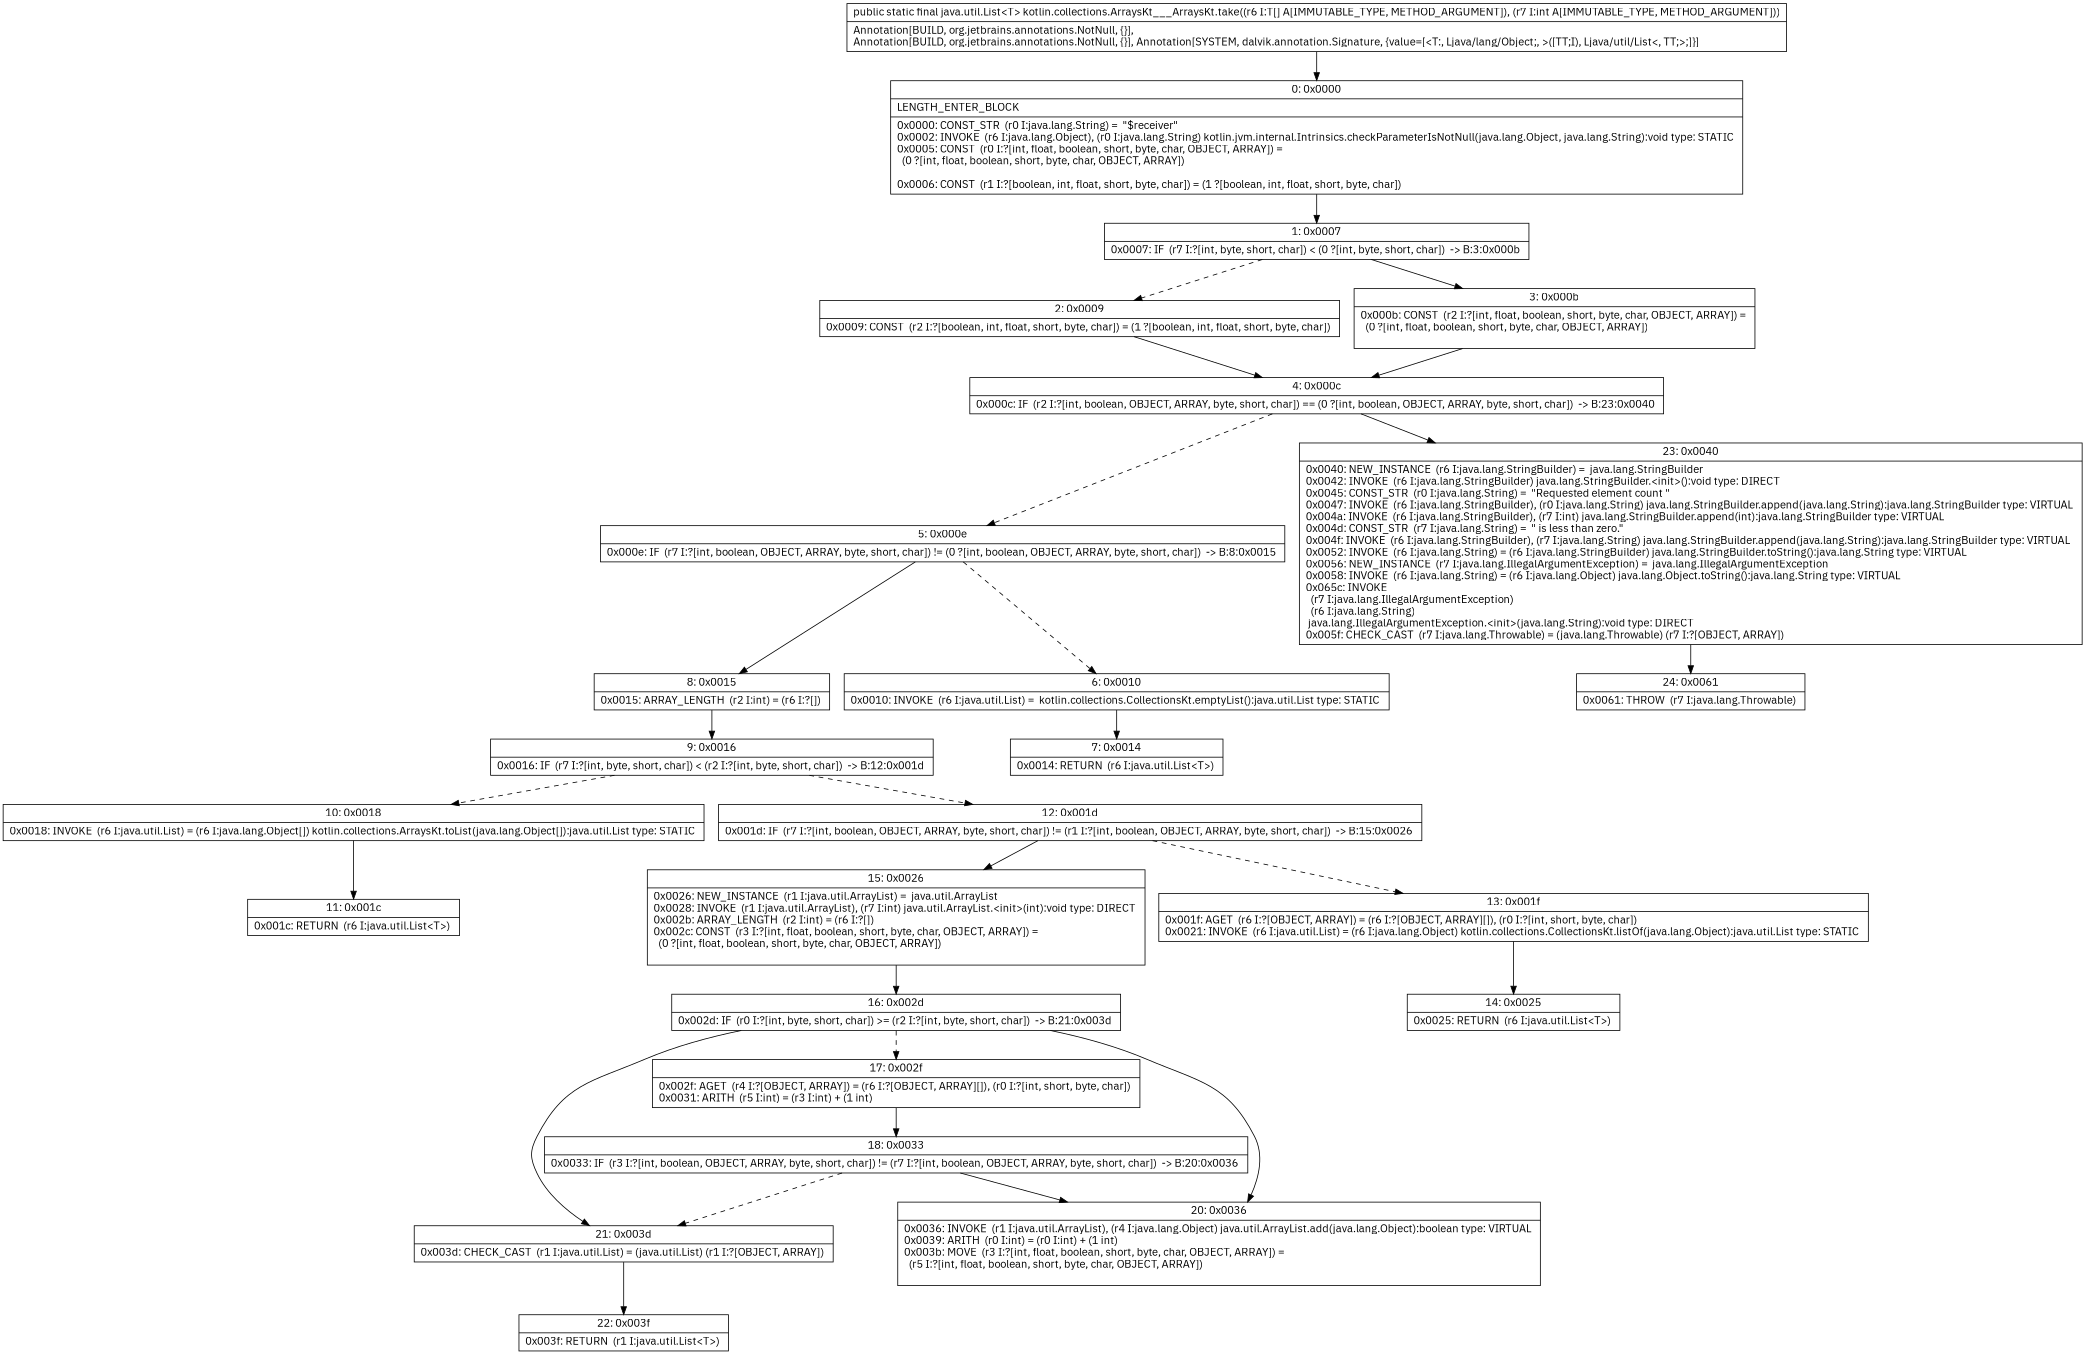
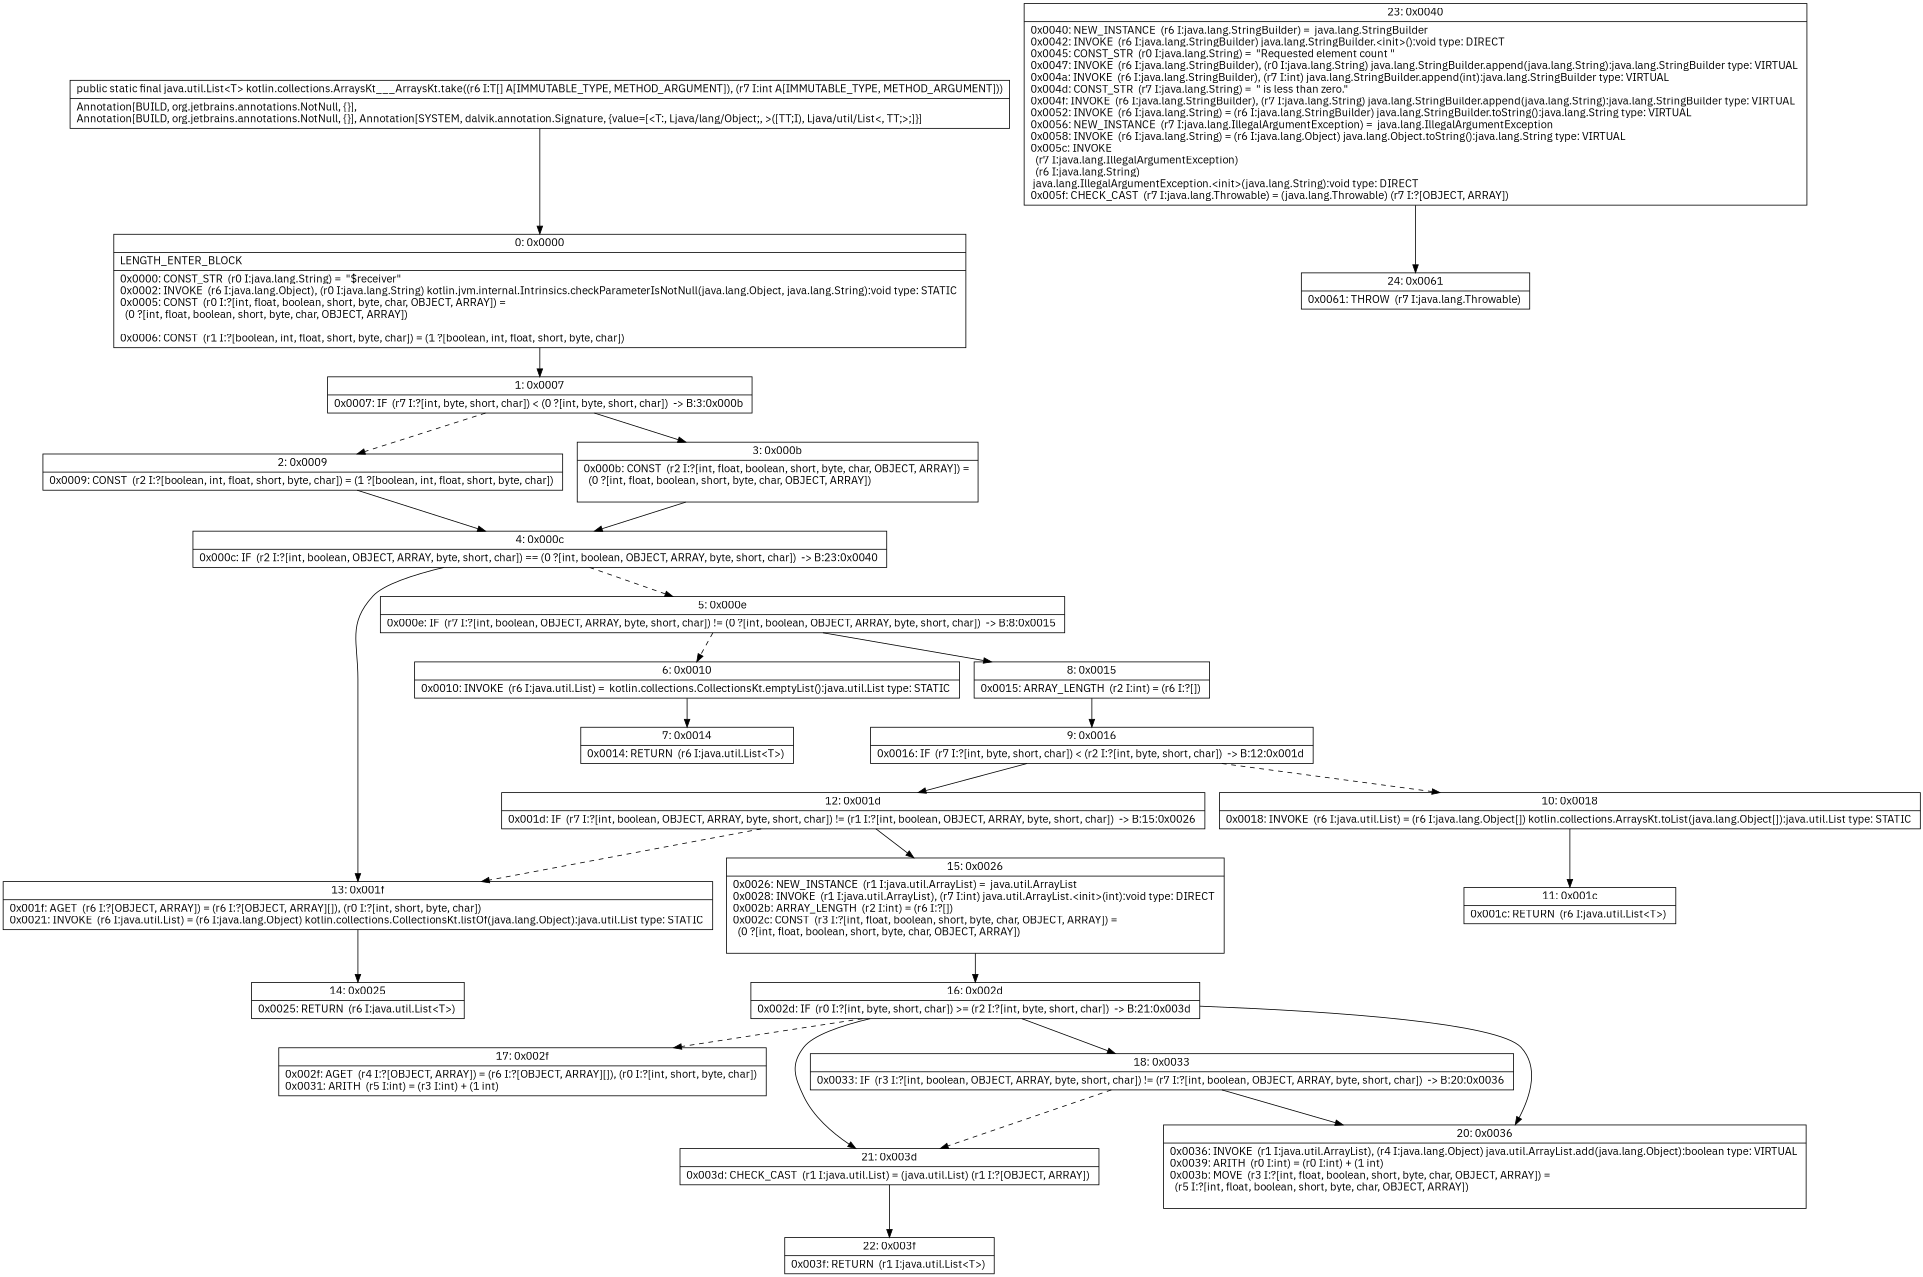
(1394, 427) -> (358, 694)
(1349, 588) -> (1074, 148)
(887, 789) -> (976, 777)
(896, 1118) -> (1065, 1035)
